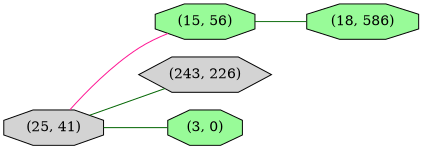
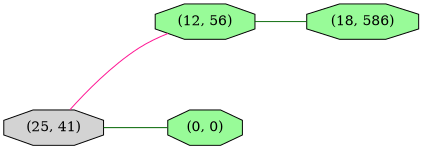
(205, 22) -> (205, 22)
(205, 75) -> none
(205, 128) -> (205, 128)
